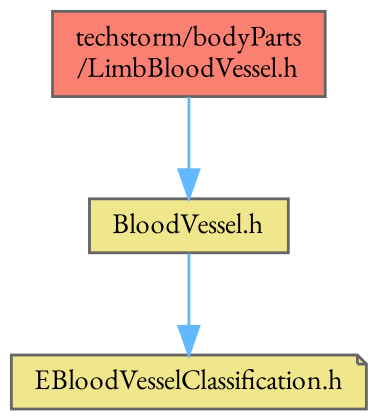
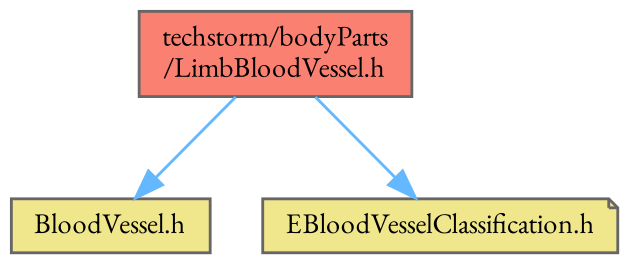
(189, 290) -> (355, 137)
